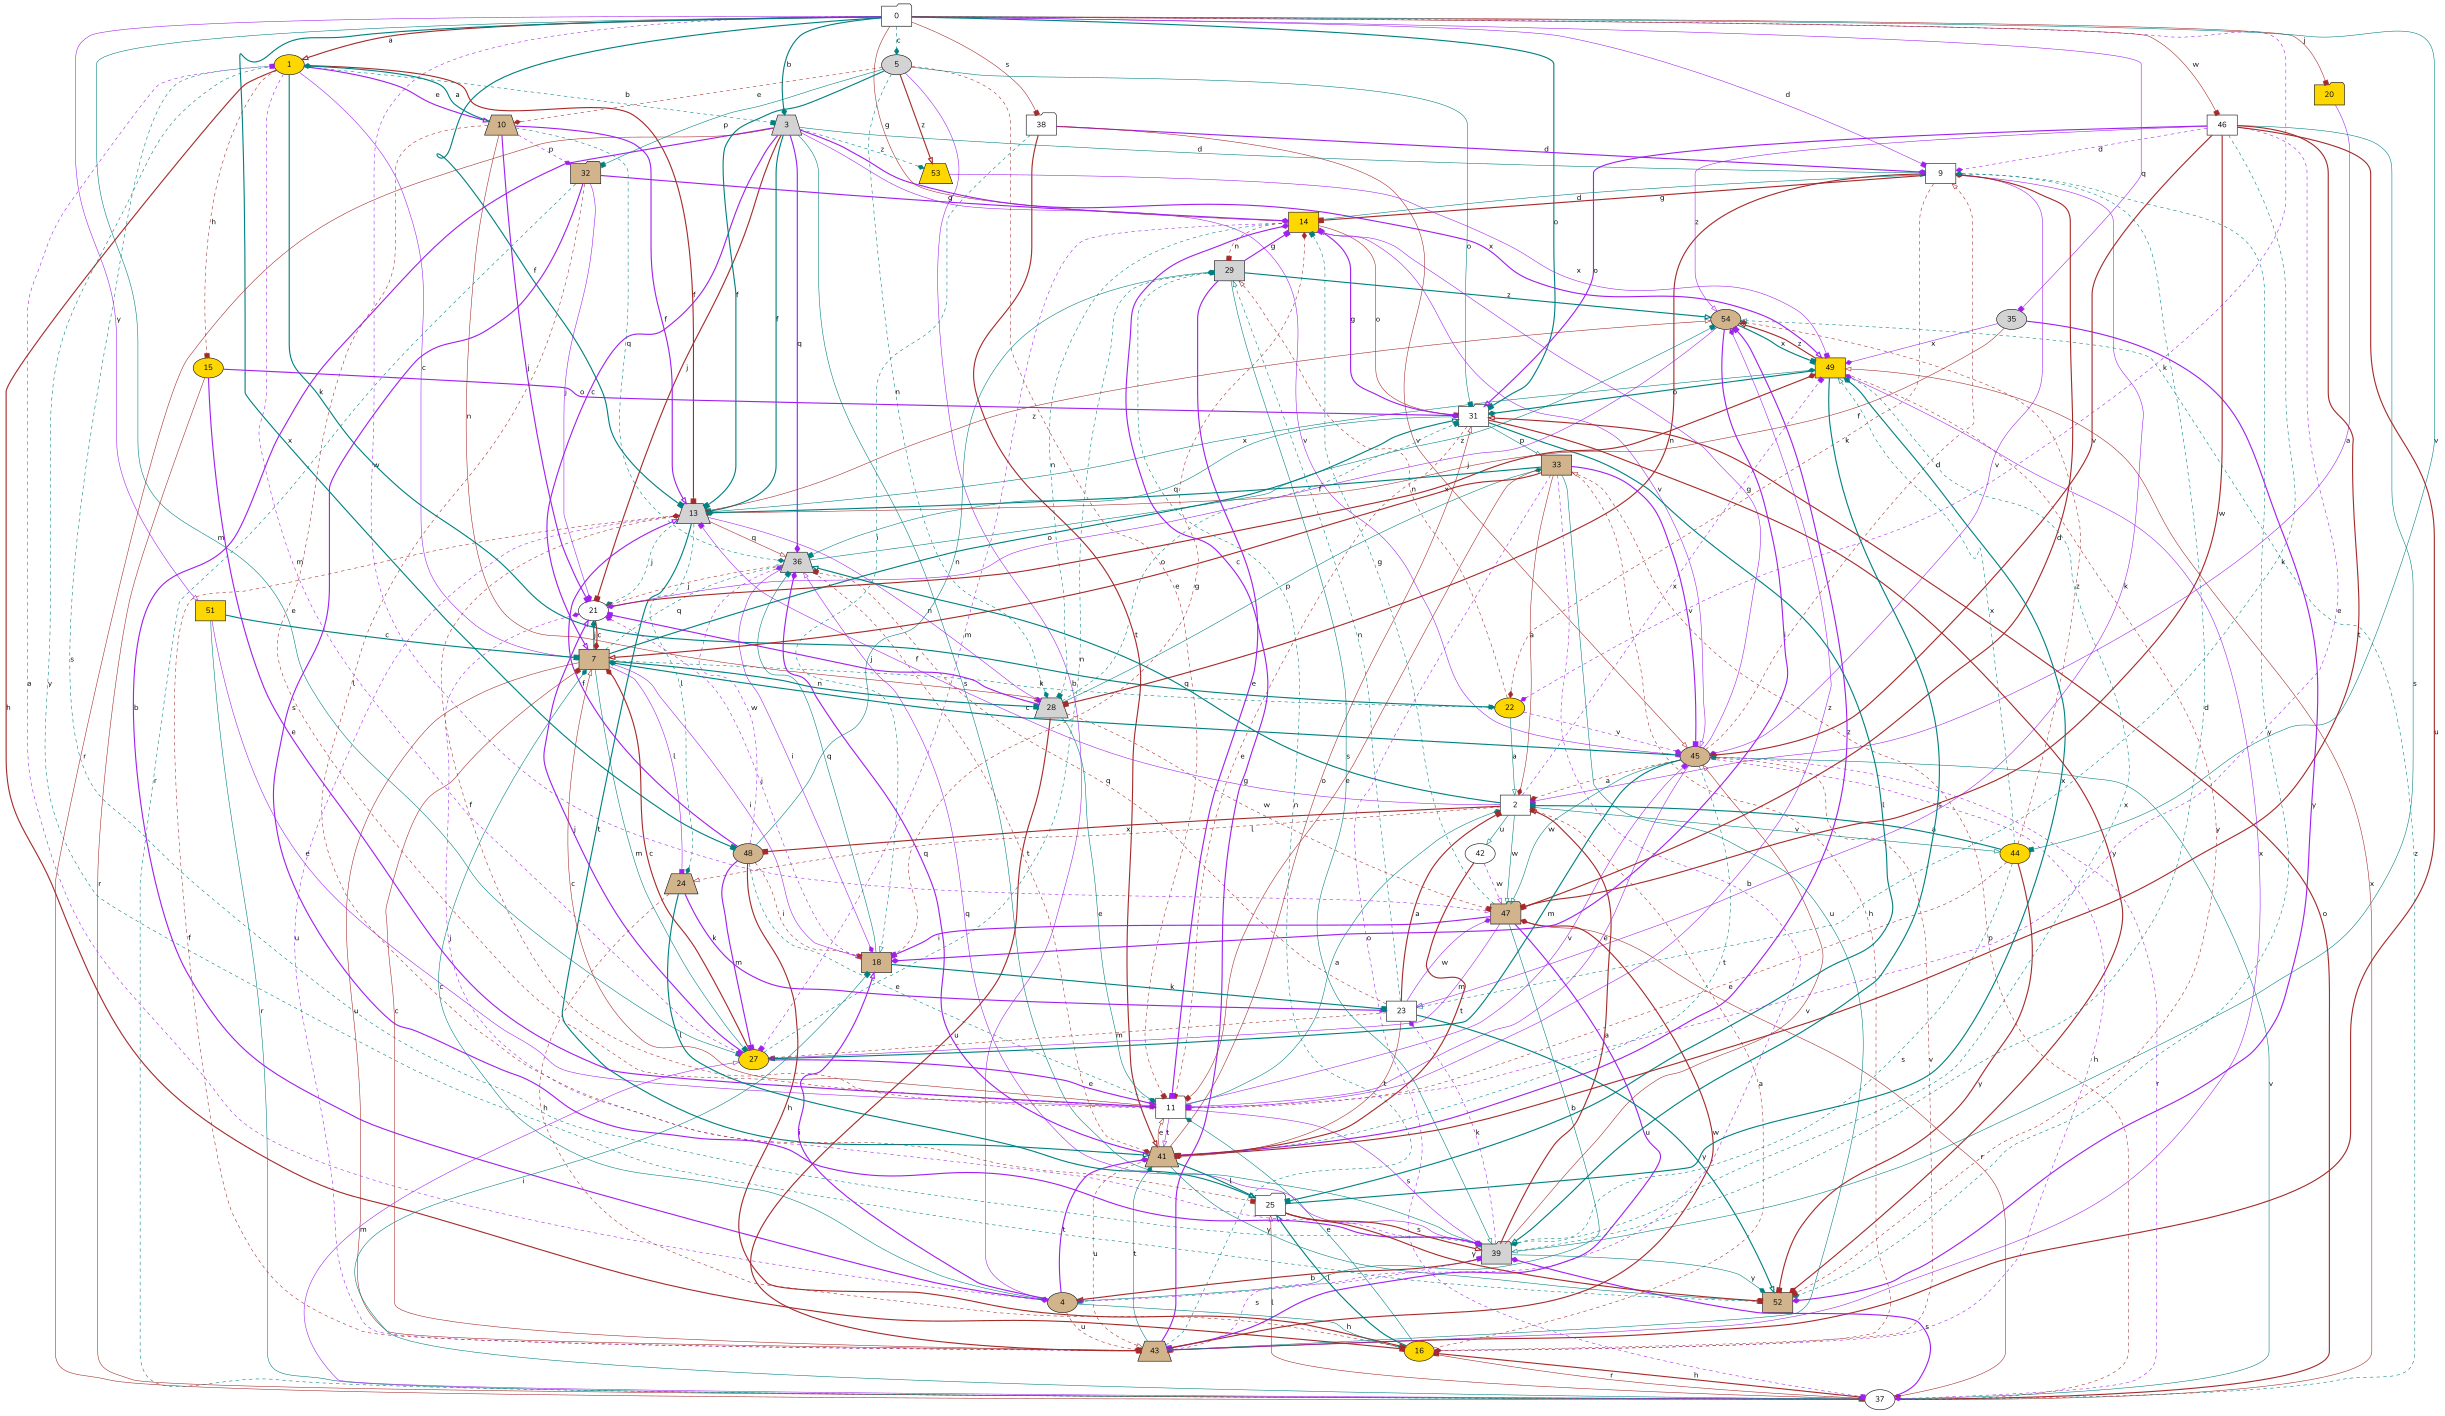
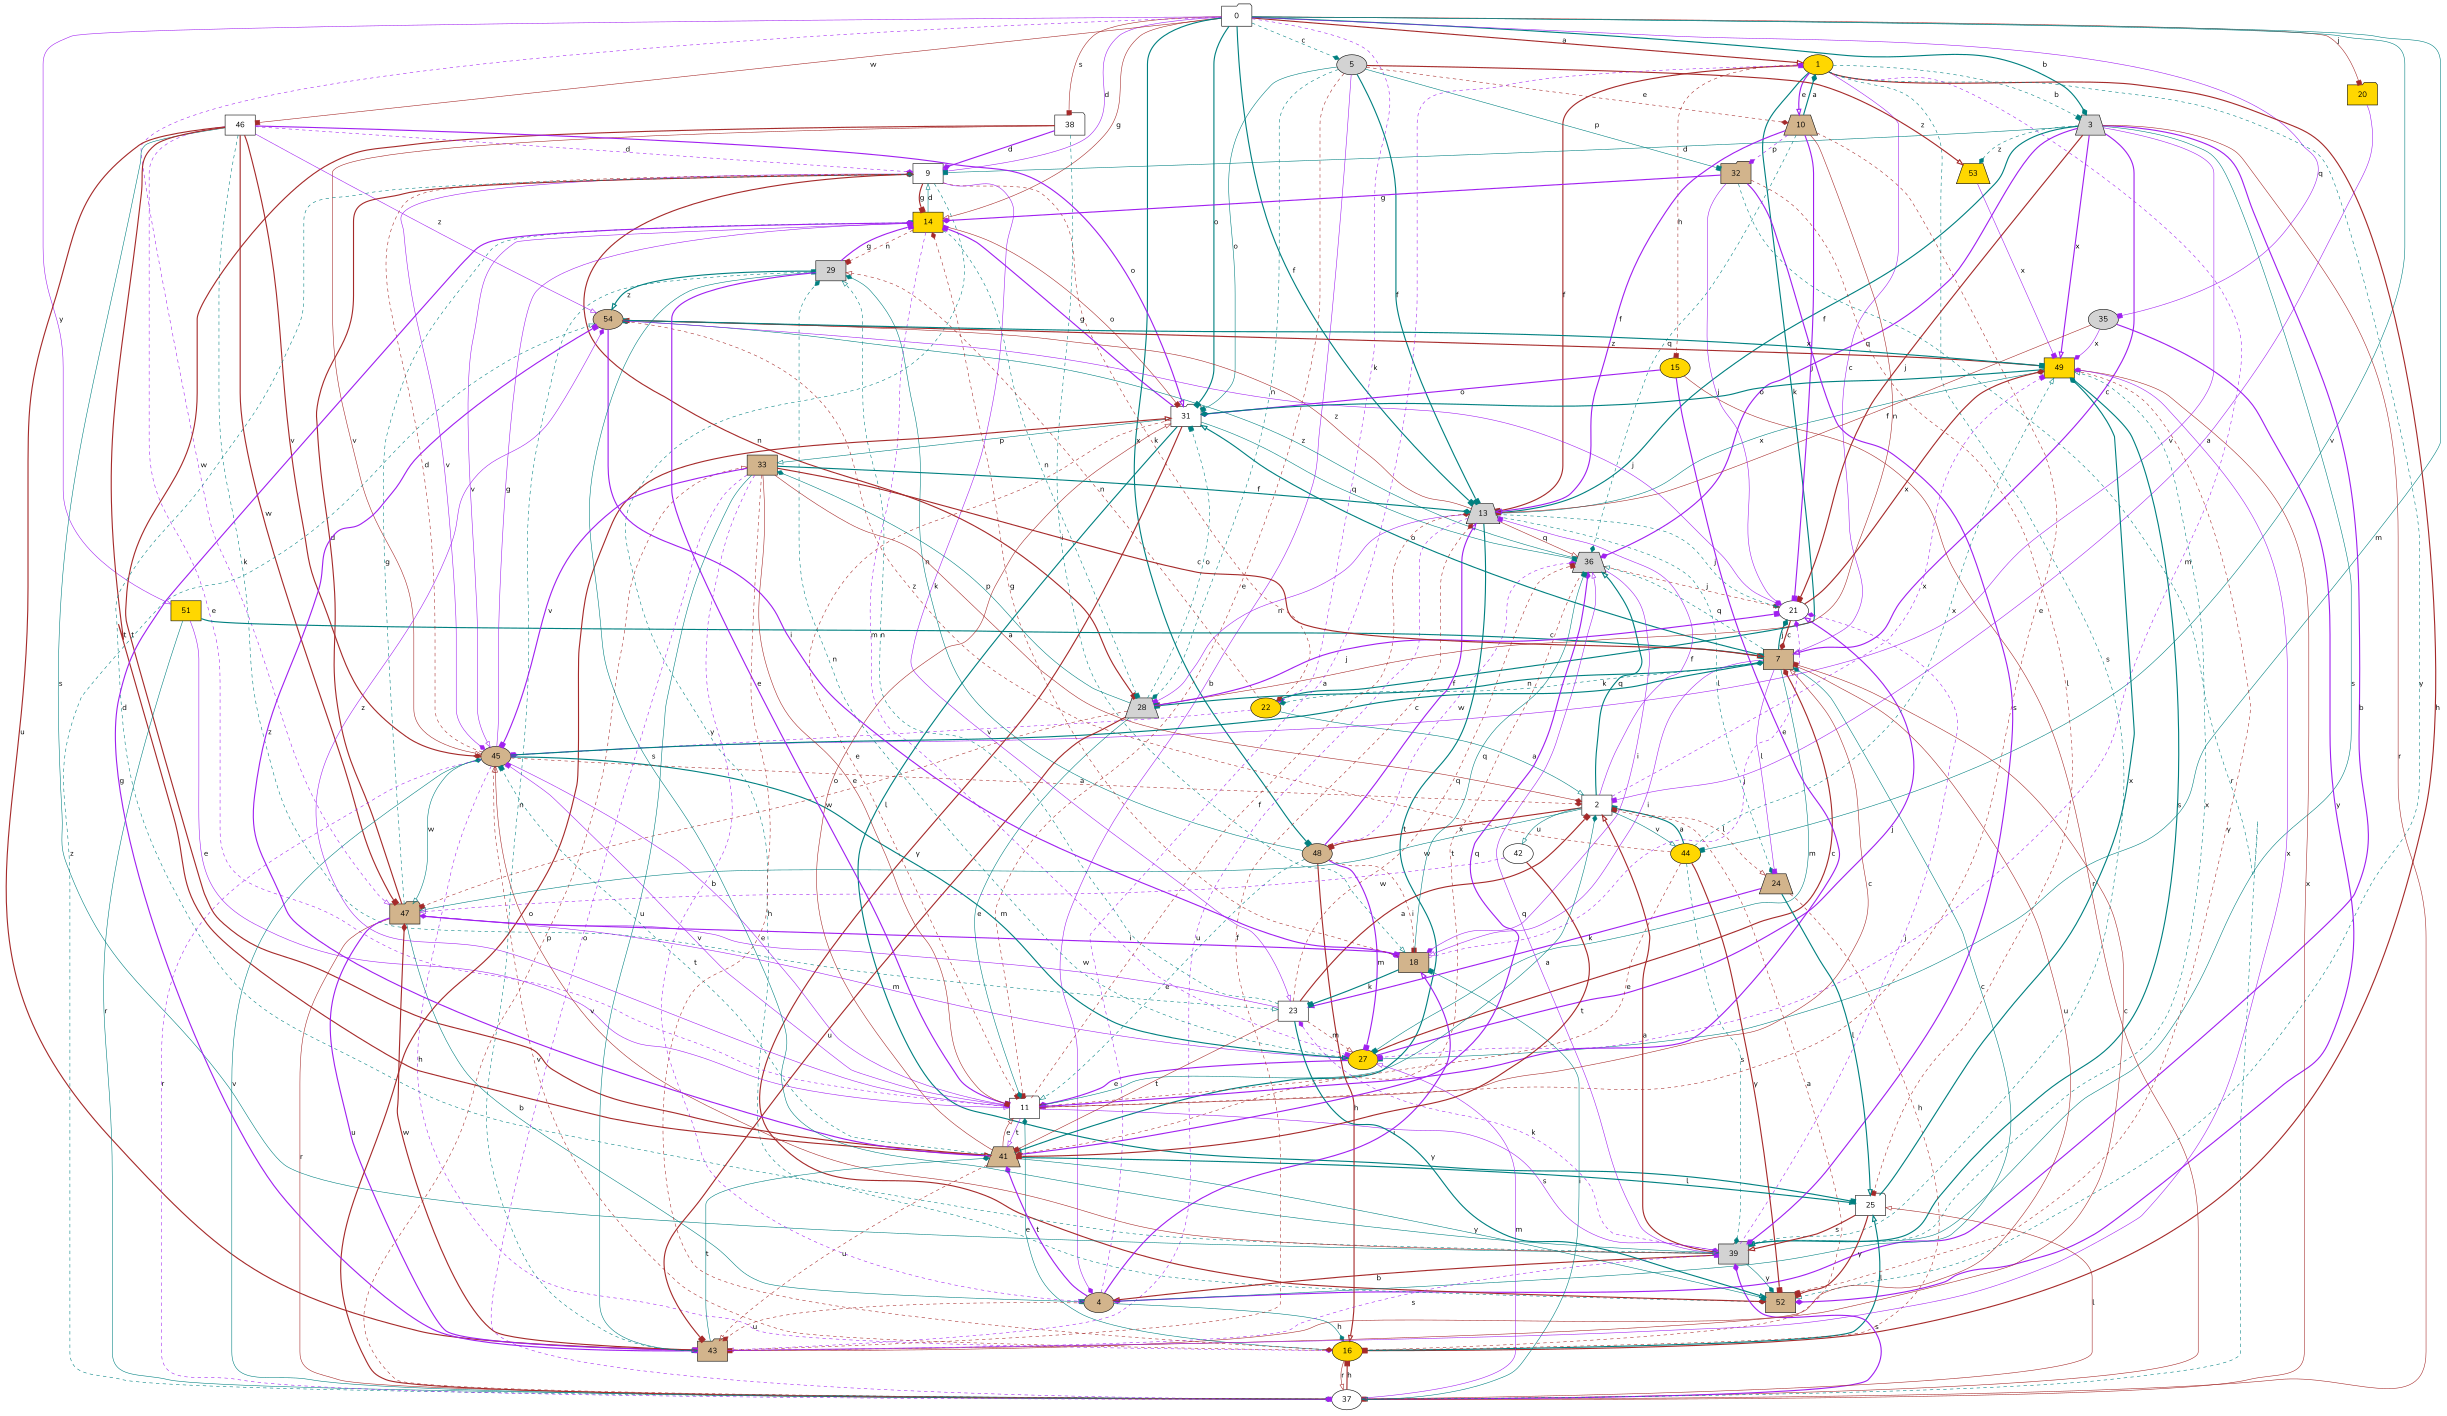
(1583, 1061) -> (727, 1004)
(1155, 1351) -> (713, 1351)
